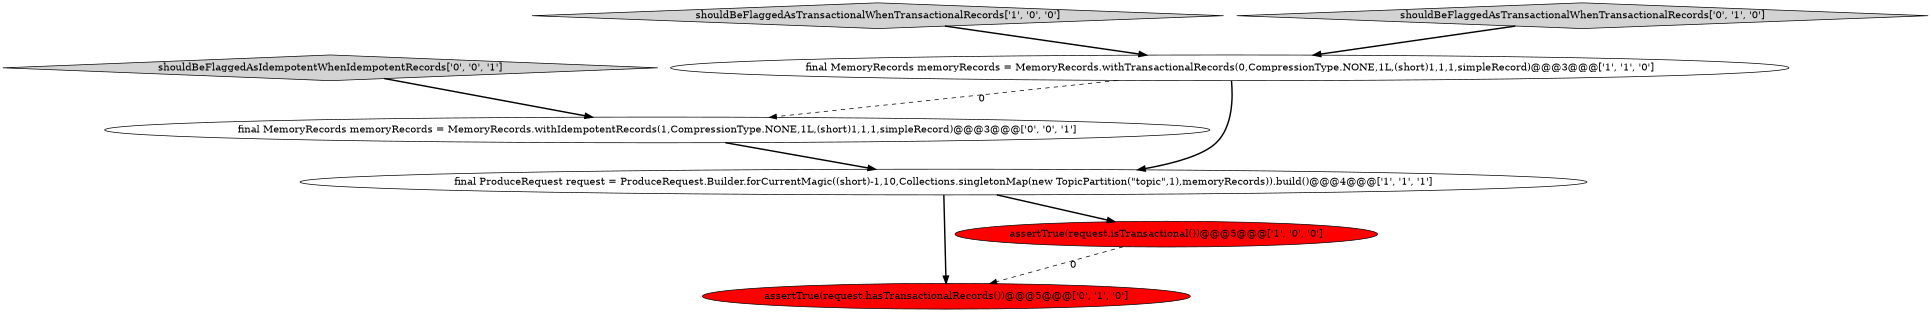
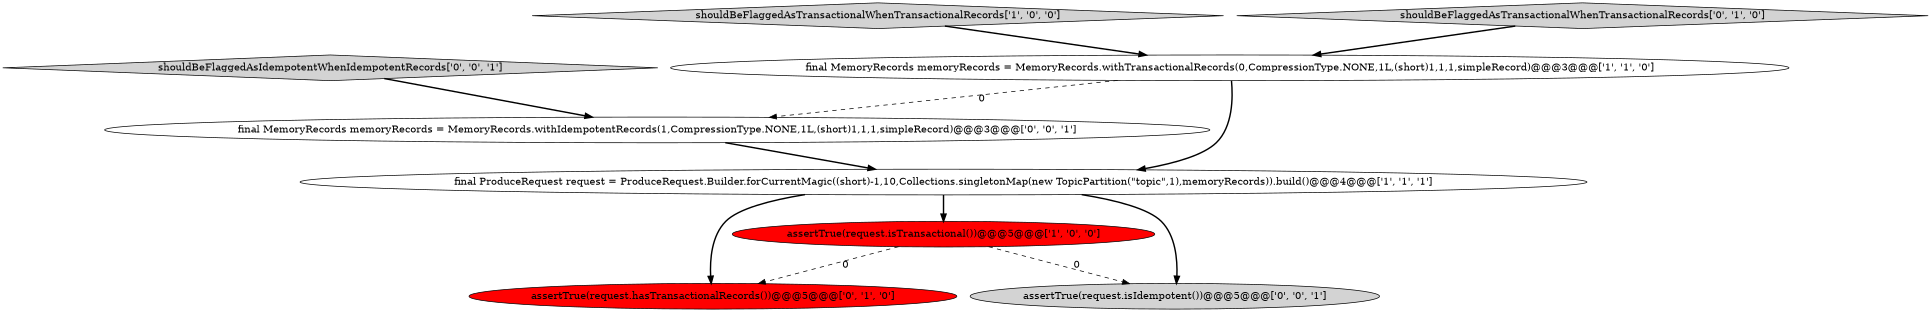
none -> (1175, 296)
